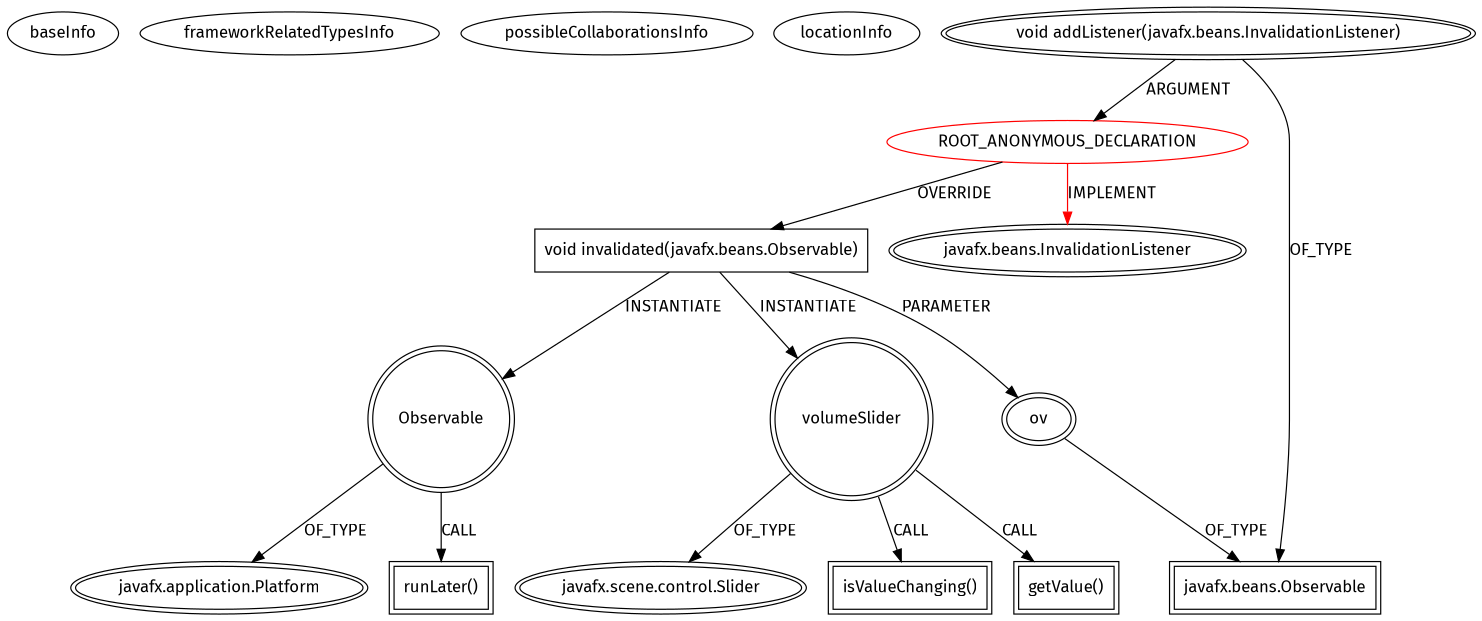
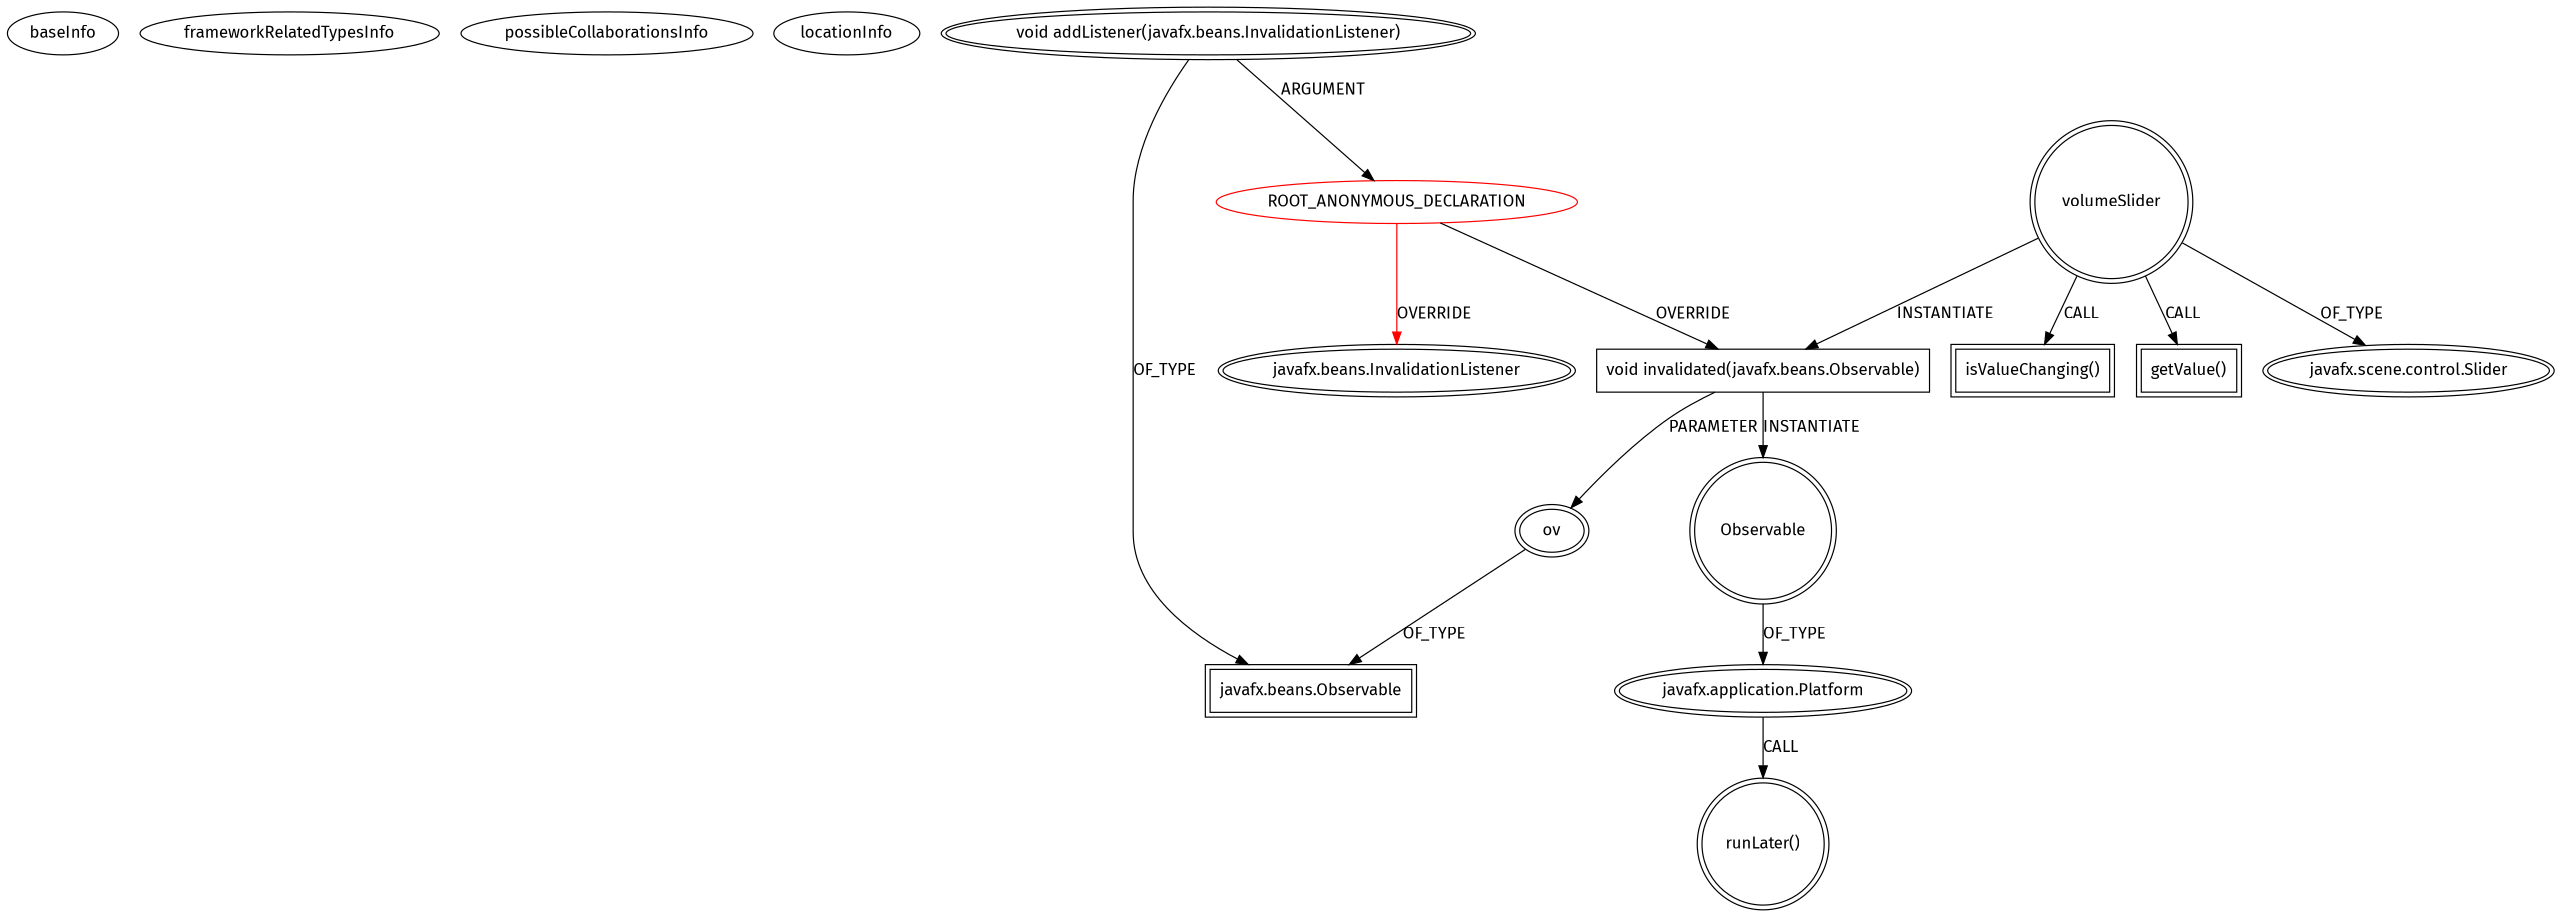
(1112, 194) -> (1434, 314)
(755, 311) -> (1927, 291)
(441, 521) -> (1763, 742)
(441, 588) -> (1763, 844)
